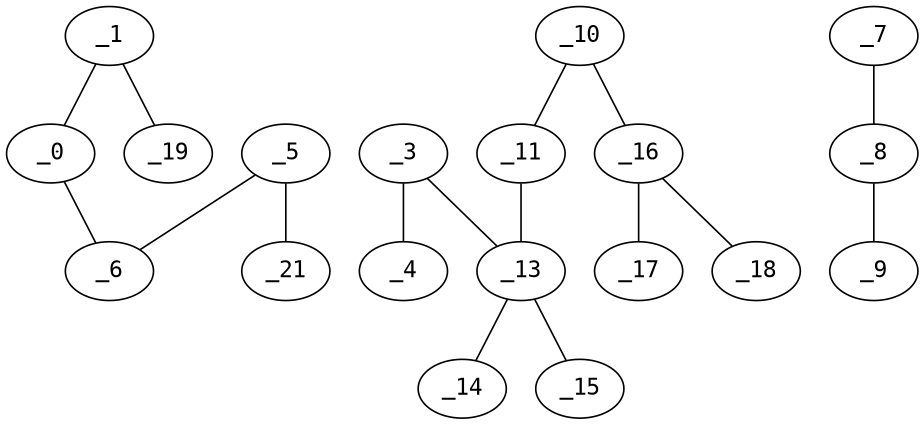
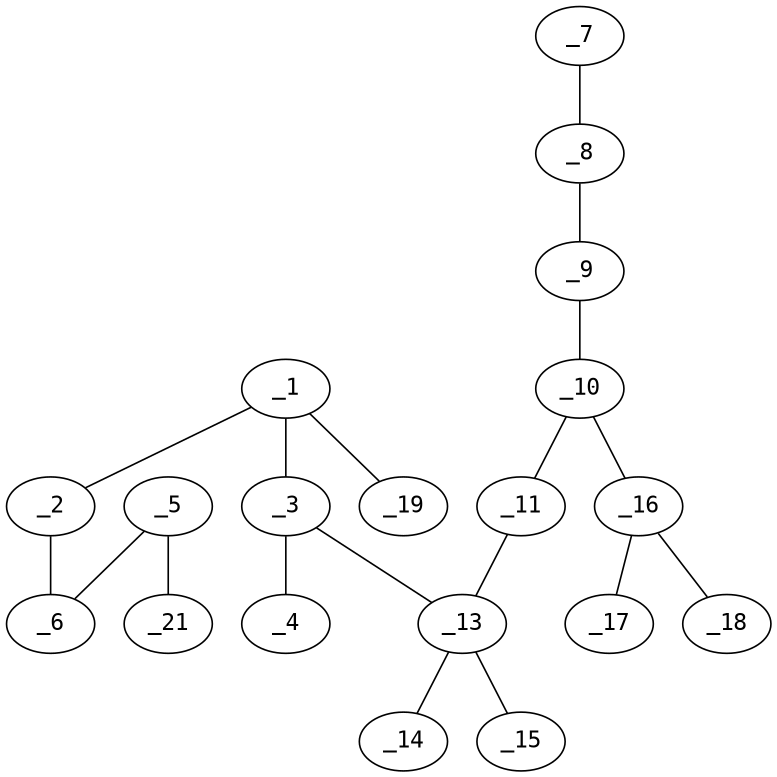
(51, 154) -> (51, 506)
none -> (580, 330)
none -> (286, 448)
